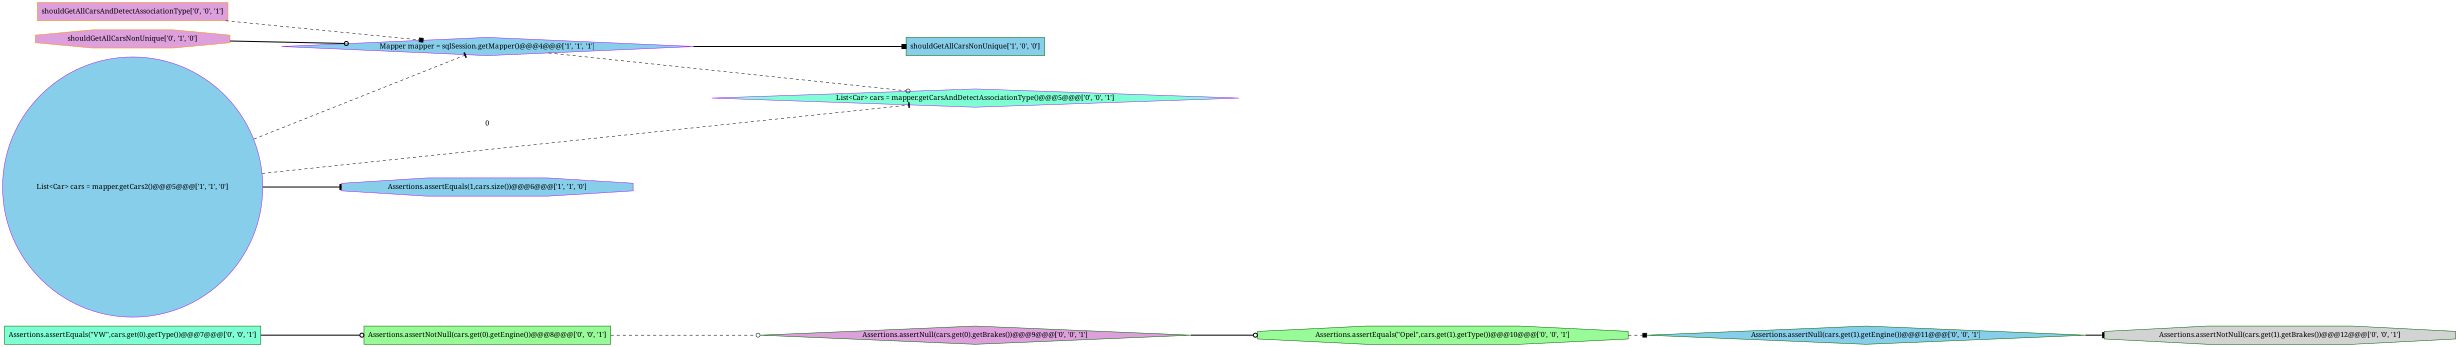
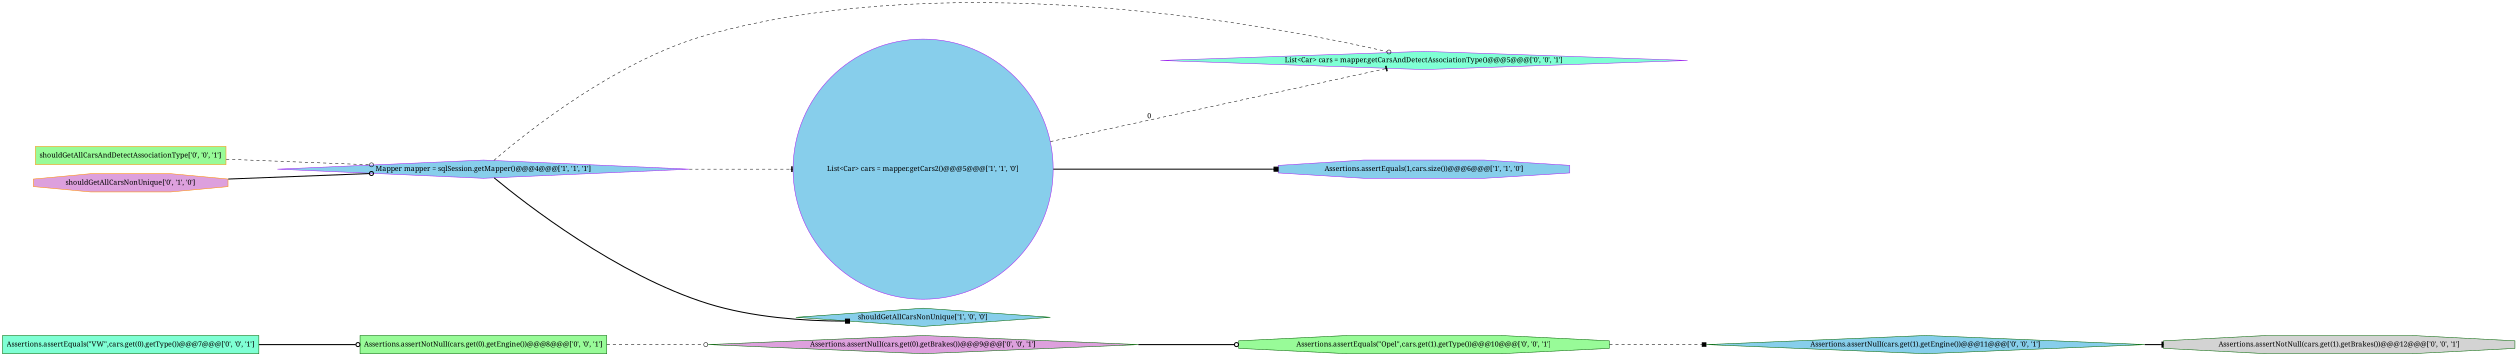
(133, 12) -> (131, 156)
(322, 30) -> (298, 162)
(975, 47) -> (923, 317)
(359, 97) -> (740, 169)
(301, 187) -> (1163, 169)
